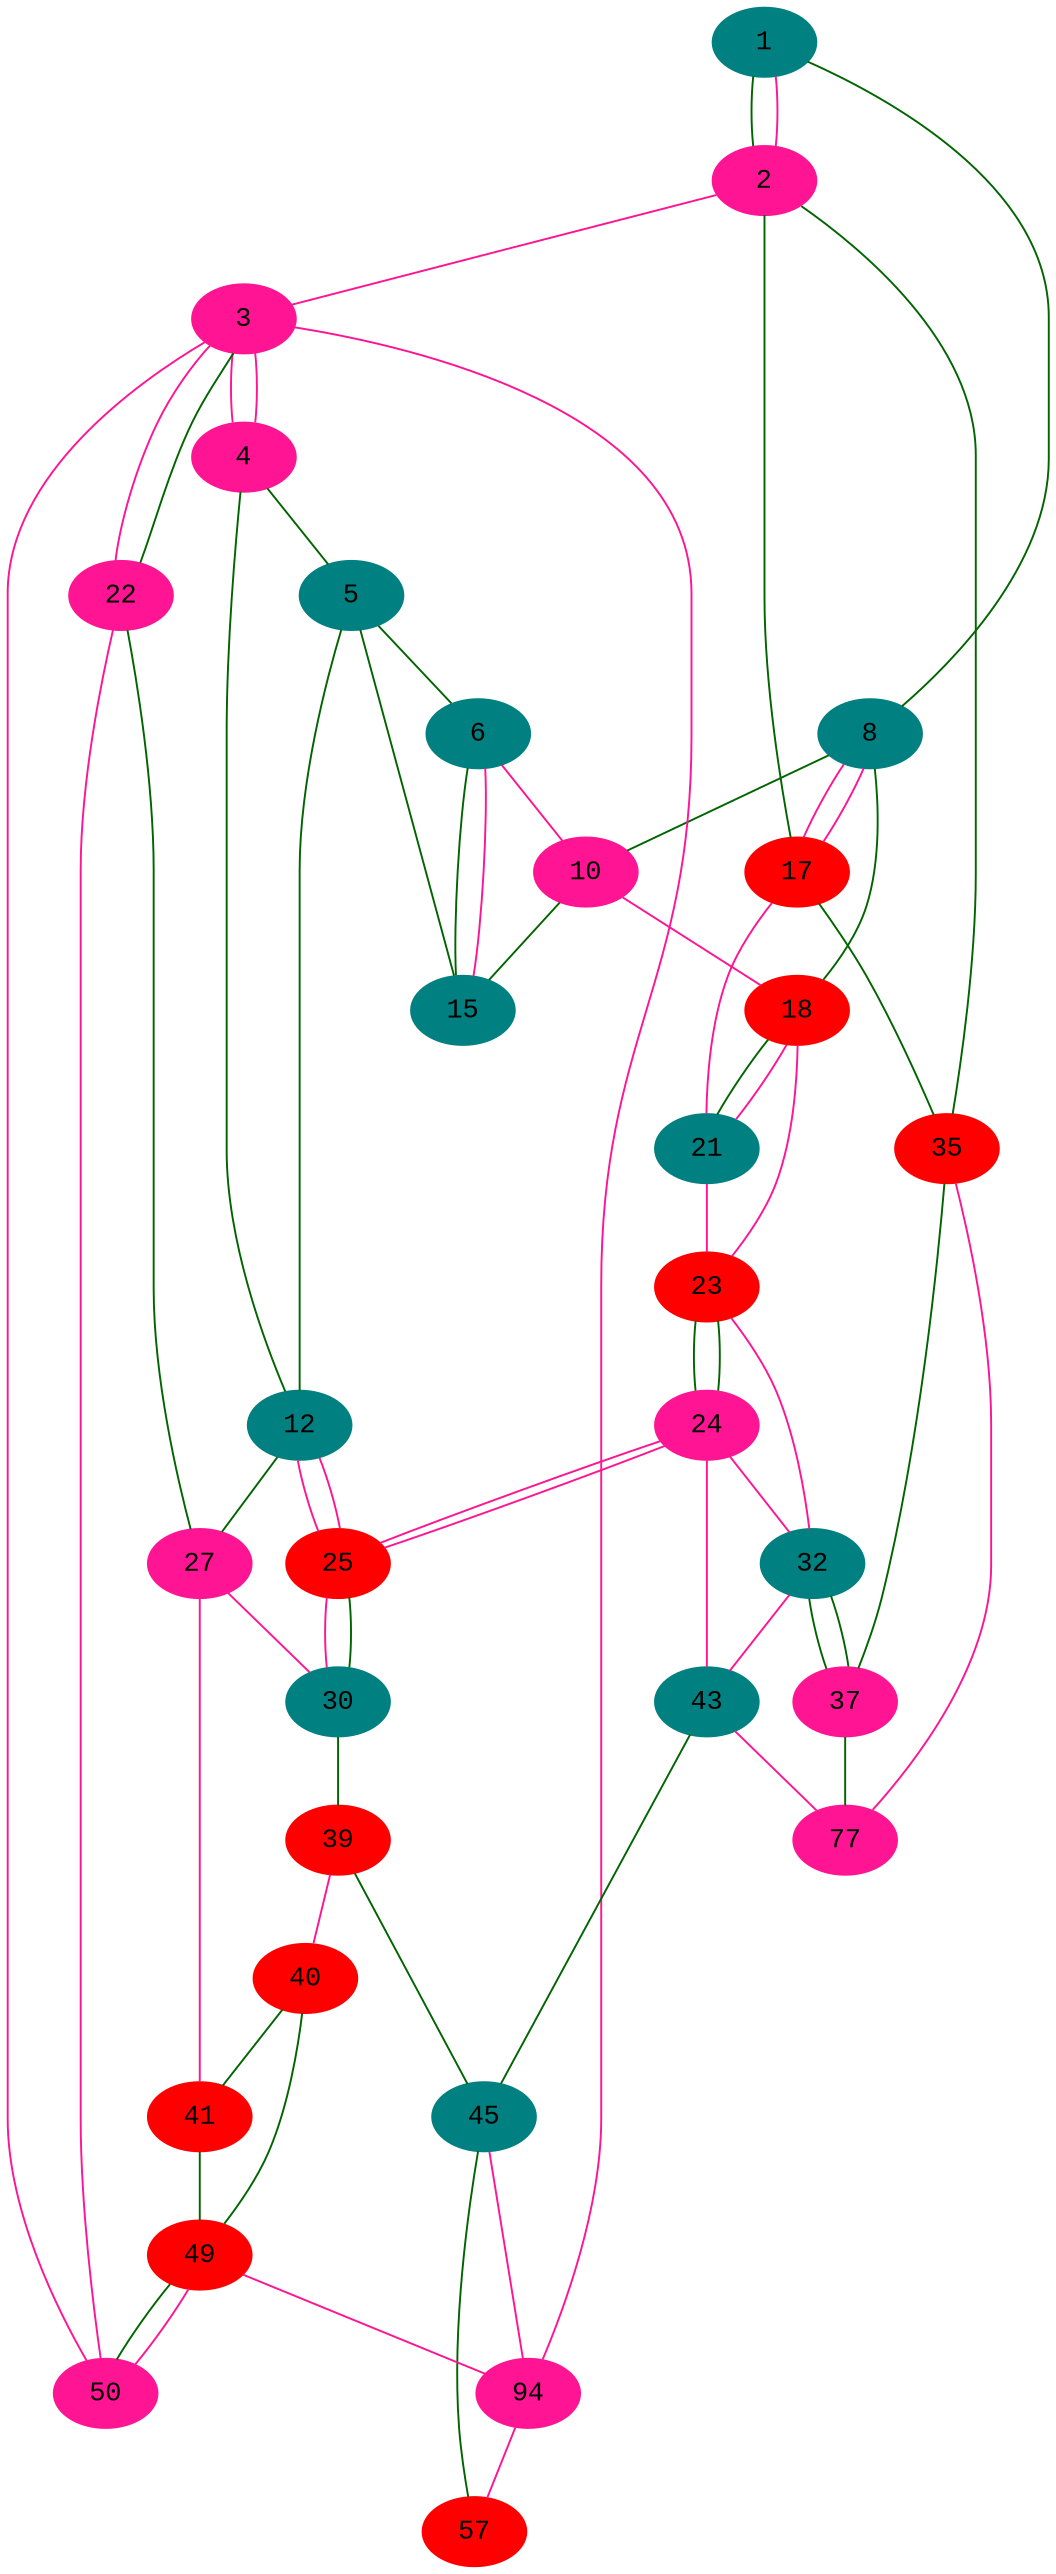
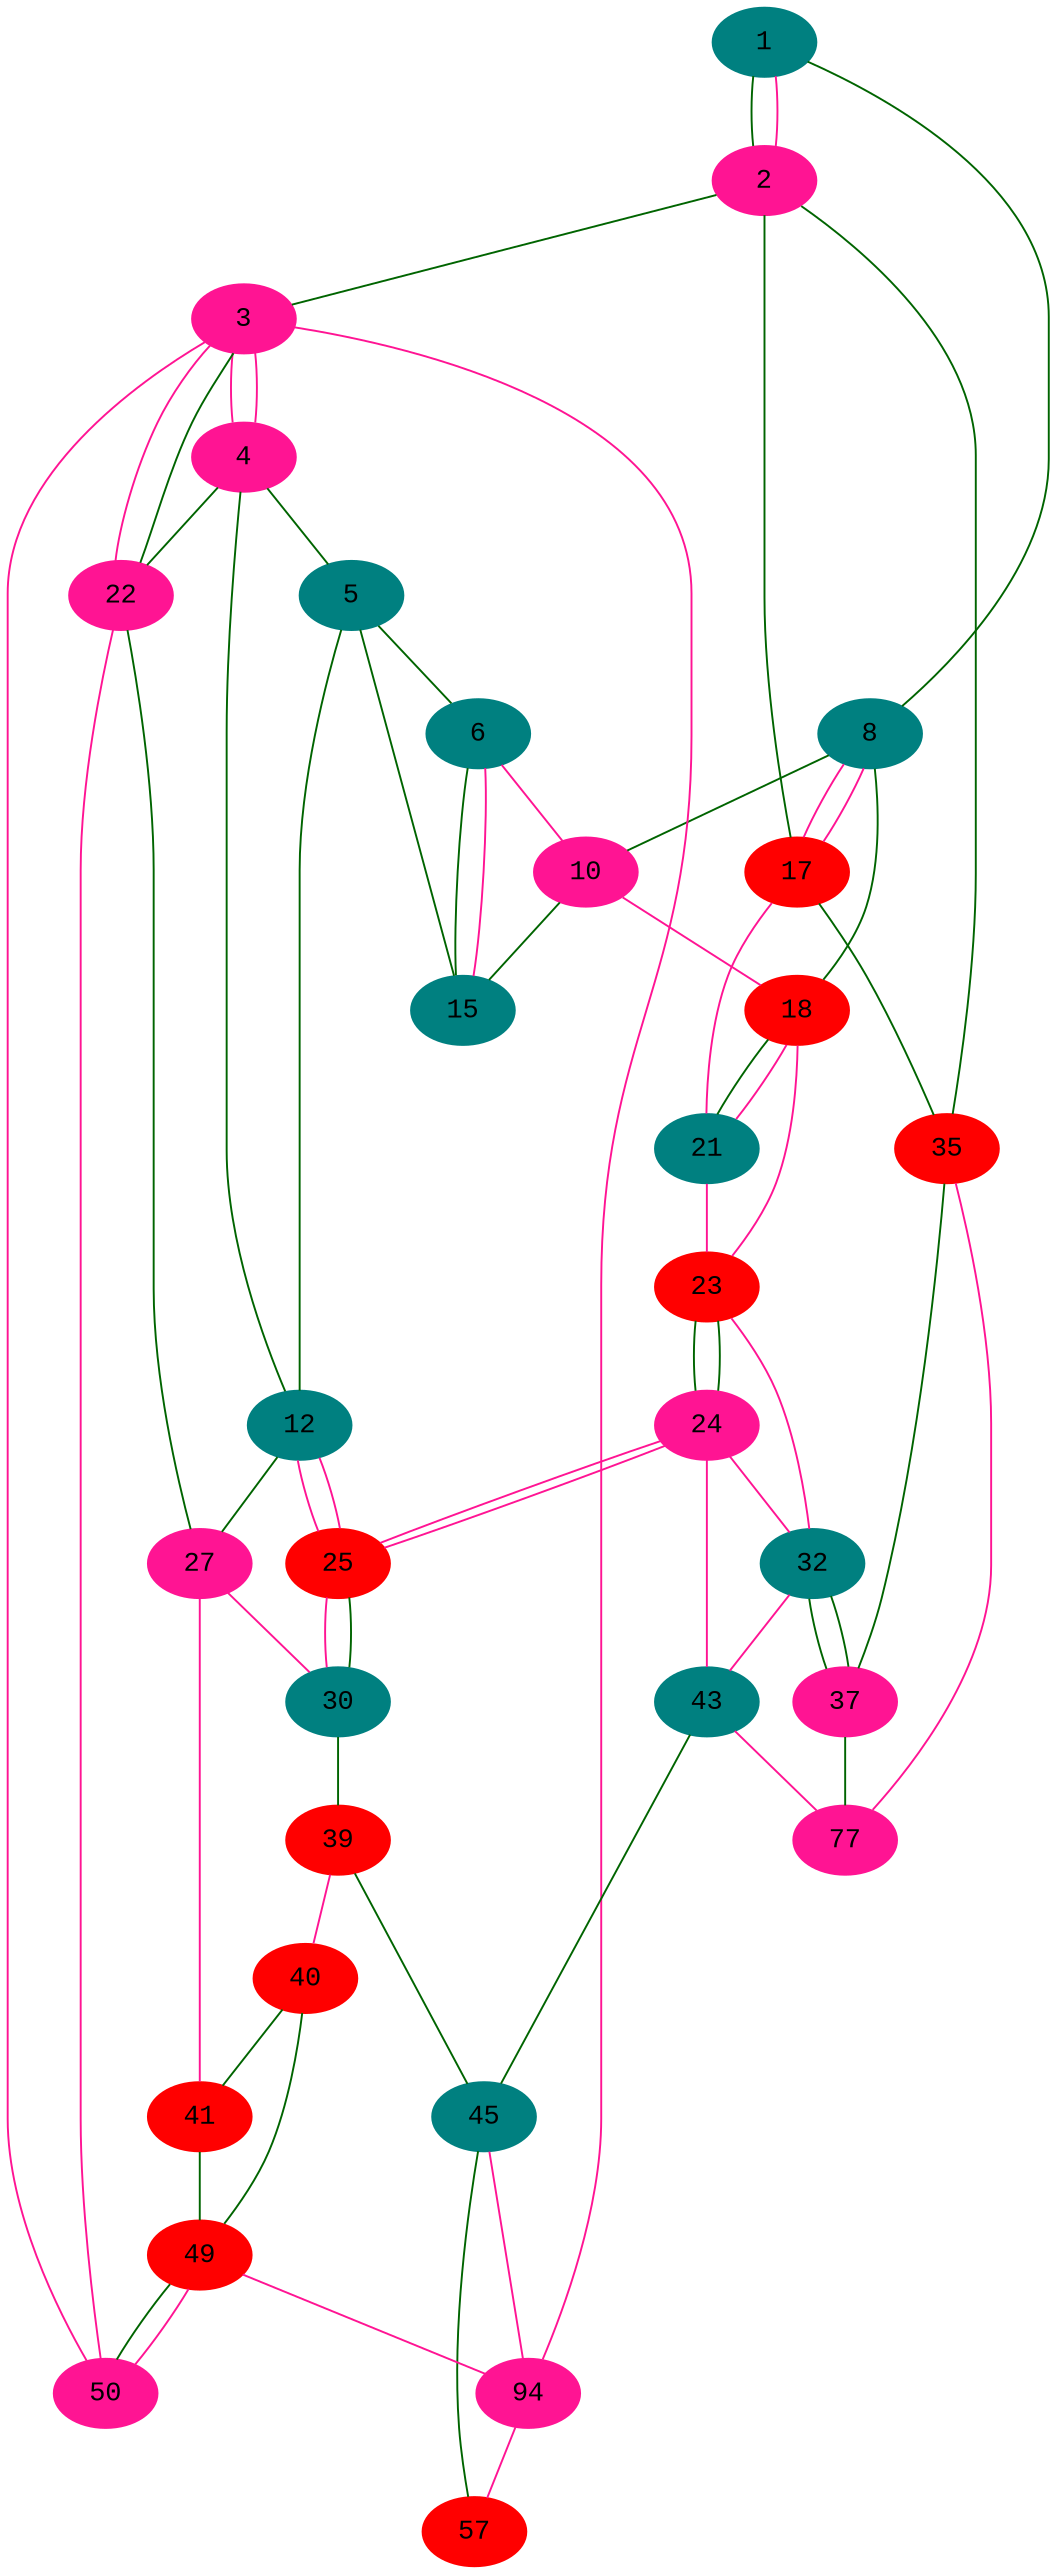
(504, 250) -> (504, 250)
none -> (182, 526)
